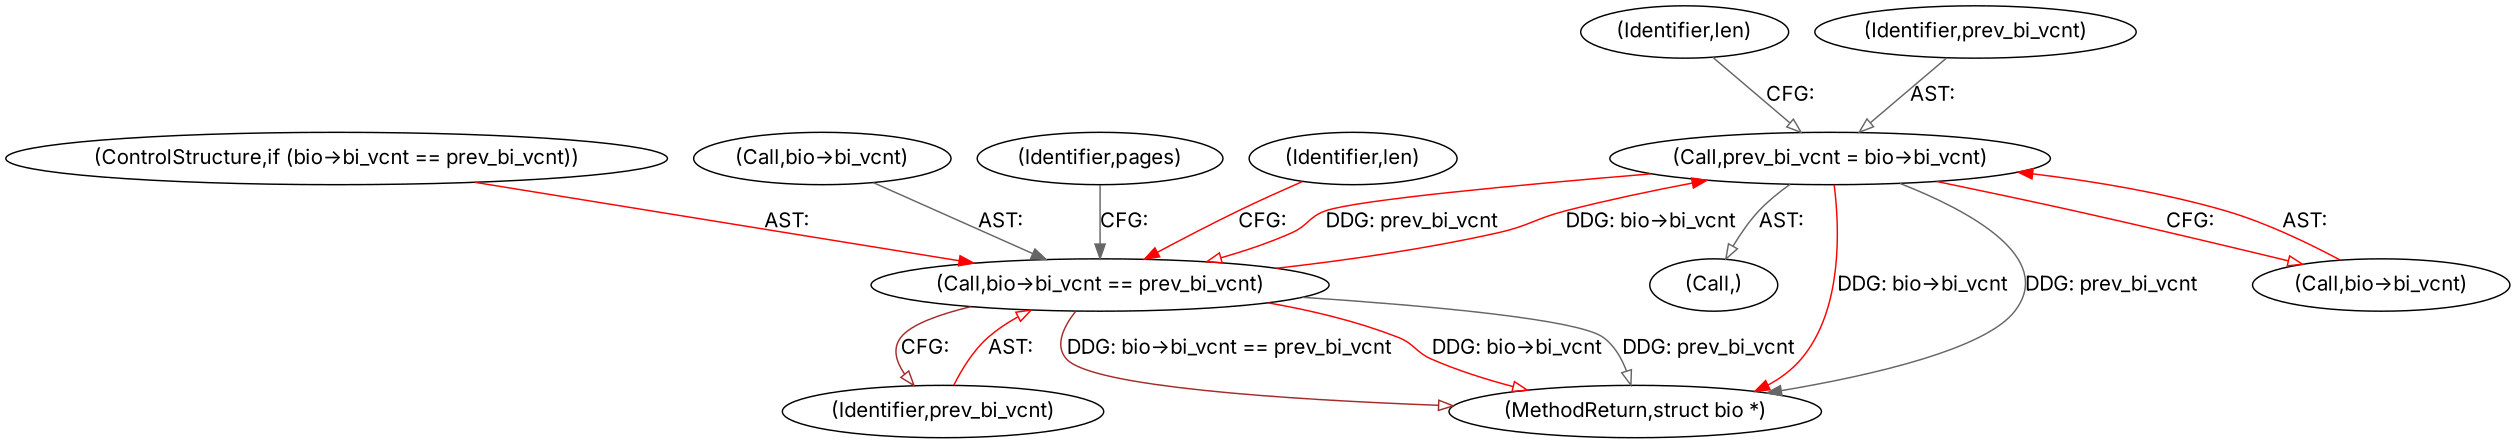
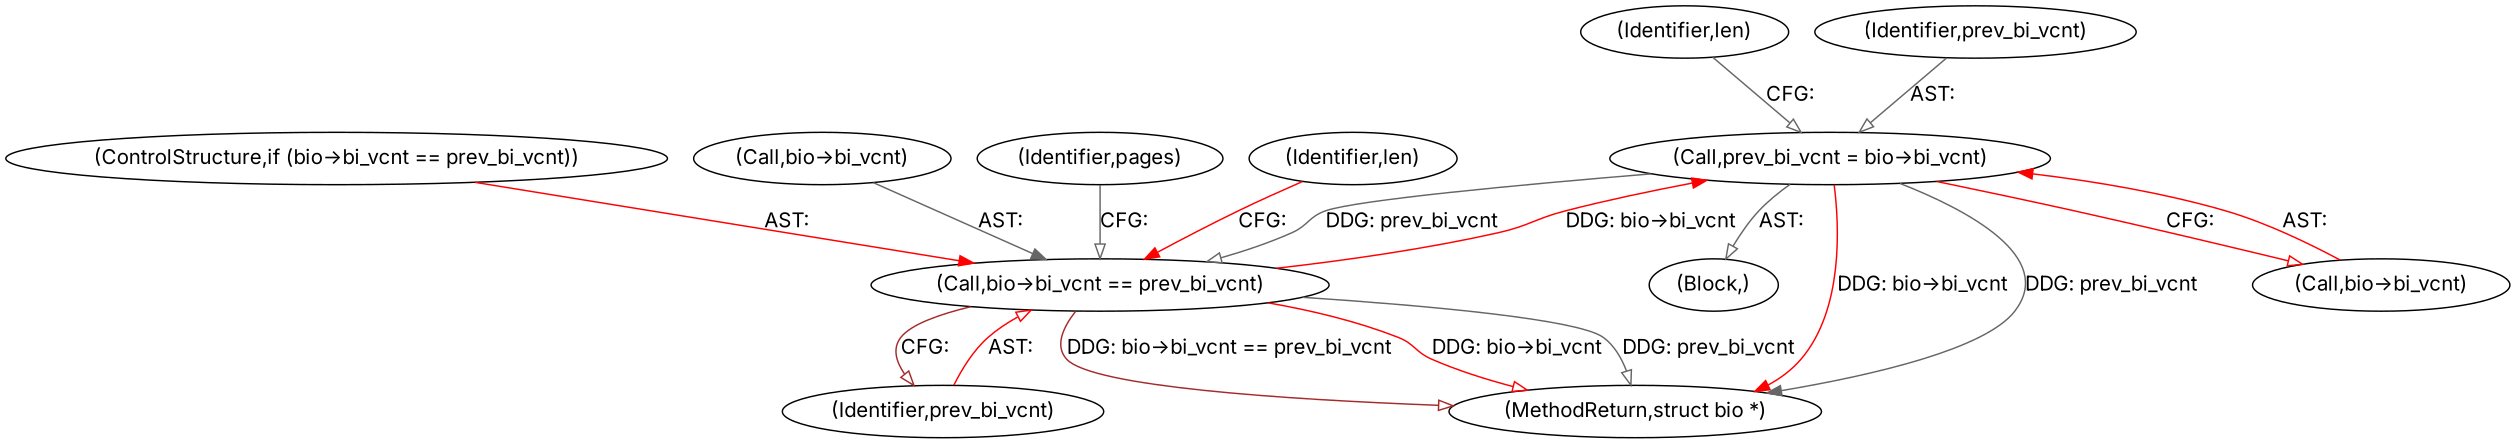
(1430, 195) -> (1430, 195)
(1100, 214) -> (1100, 214)
(1714, 285) -> (1714, 285)
